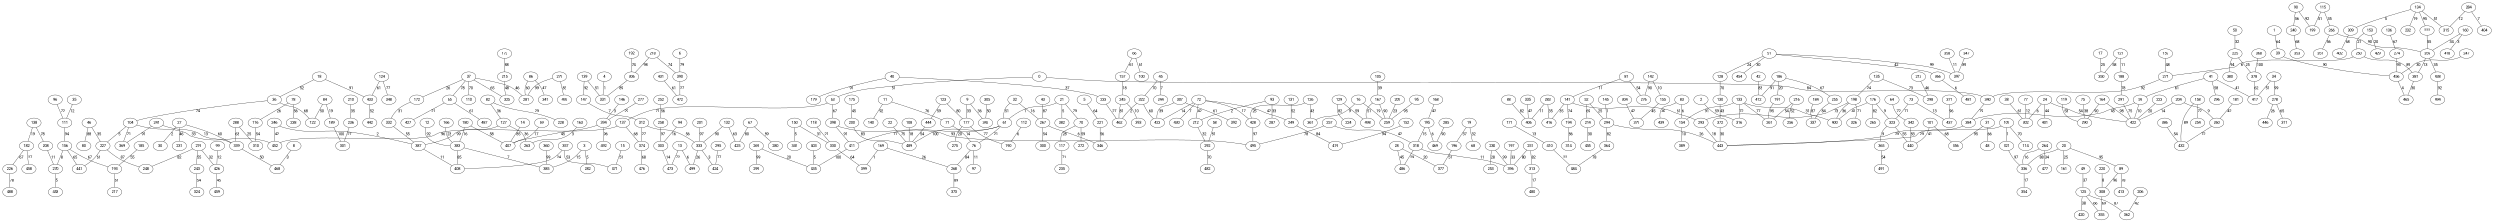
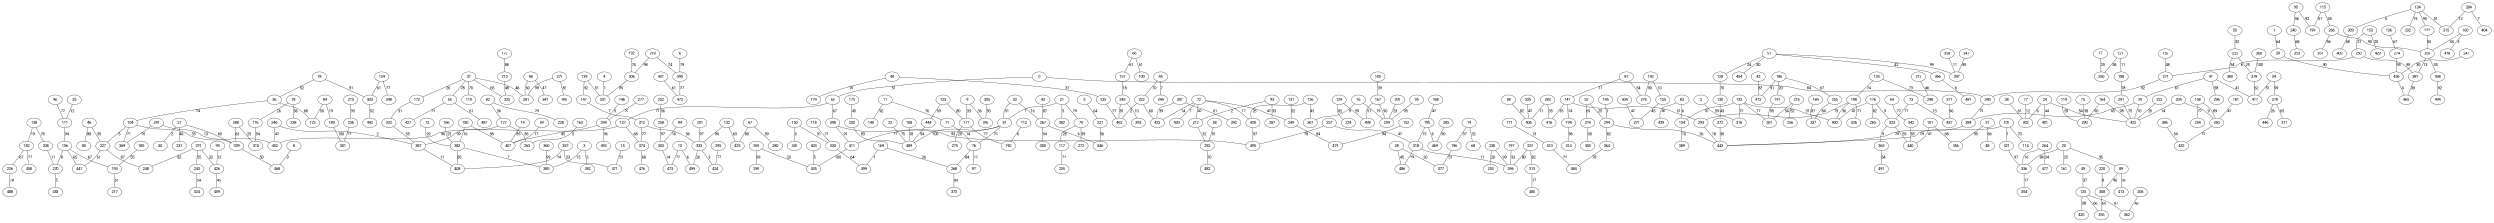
(2183, 121) -> (2211, 109)
